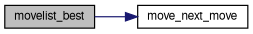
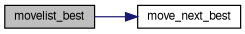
(193, 17) -> (189, 17)
